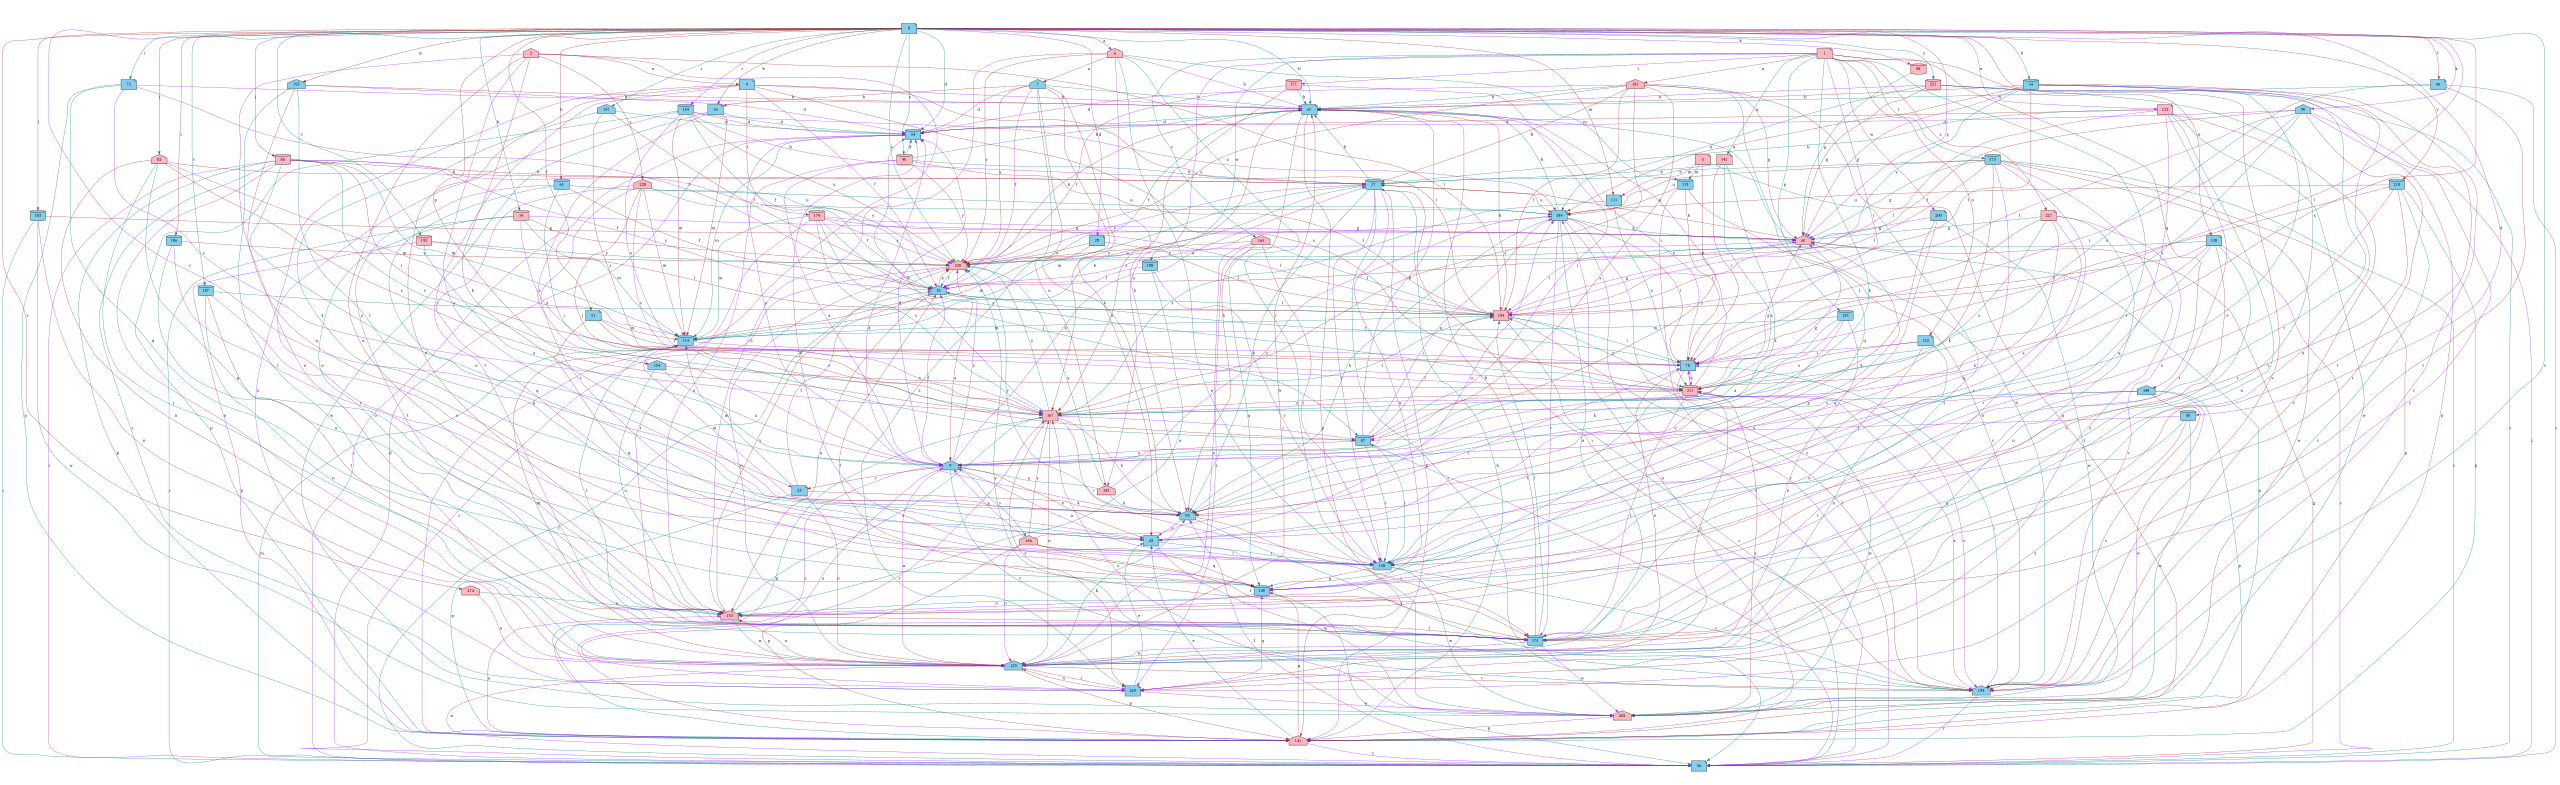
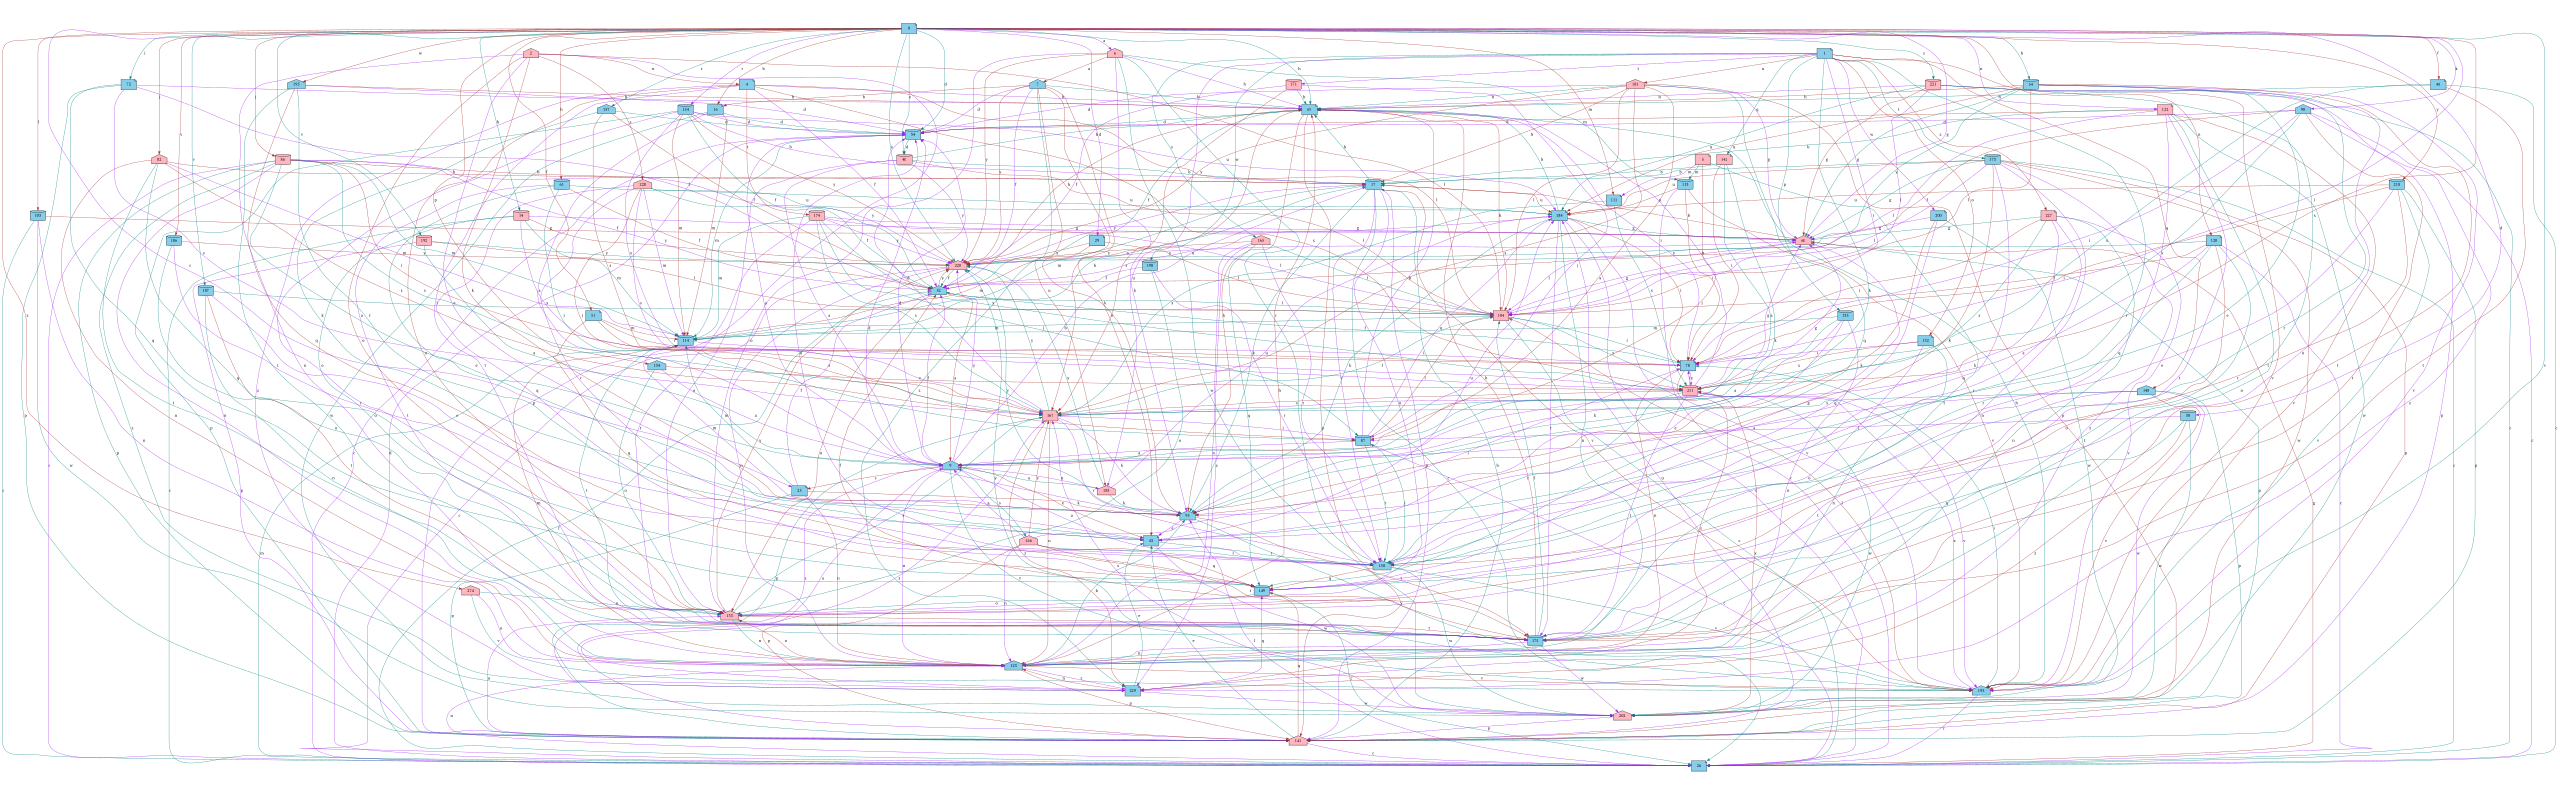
(1825, 54) -> (1825, 54)
(1918, 69) -> none
(1892, 130) -> (1899, 127)
(908, 148) -> (906, 145)
(1893, 256) -> (1782, 265)
none -> (1027, 474)
none -> (1164, 683)
